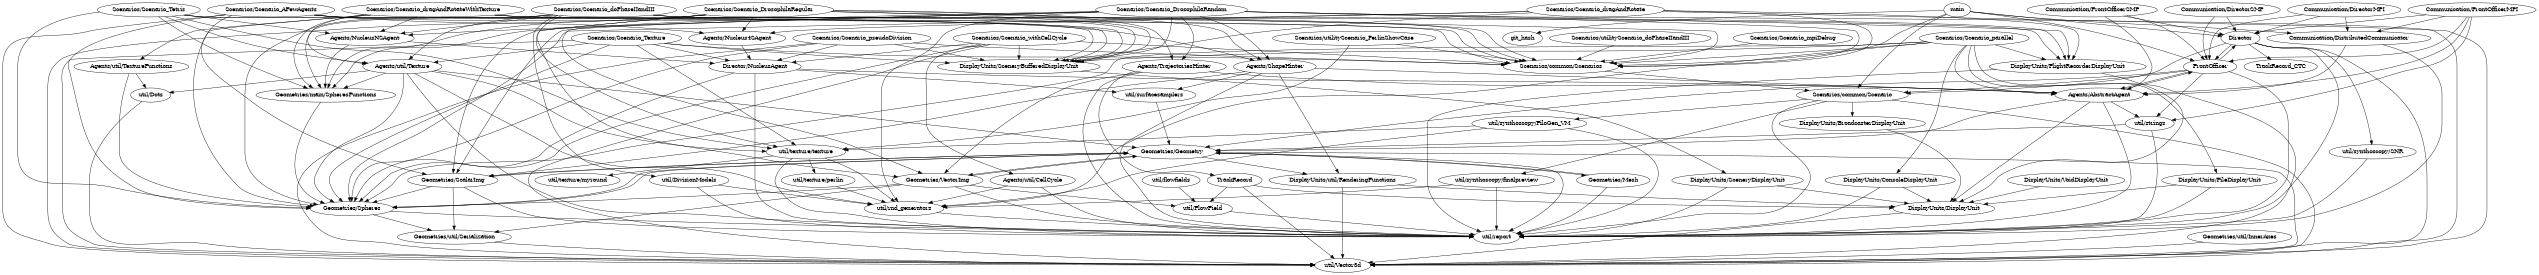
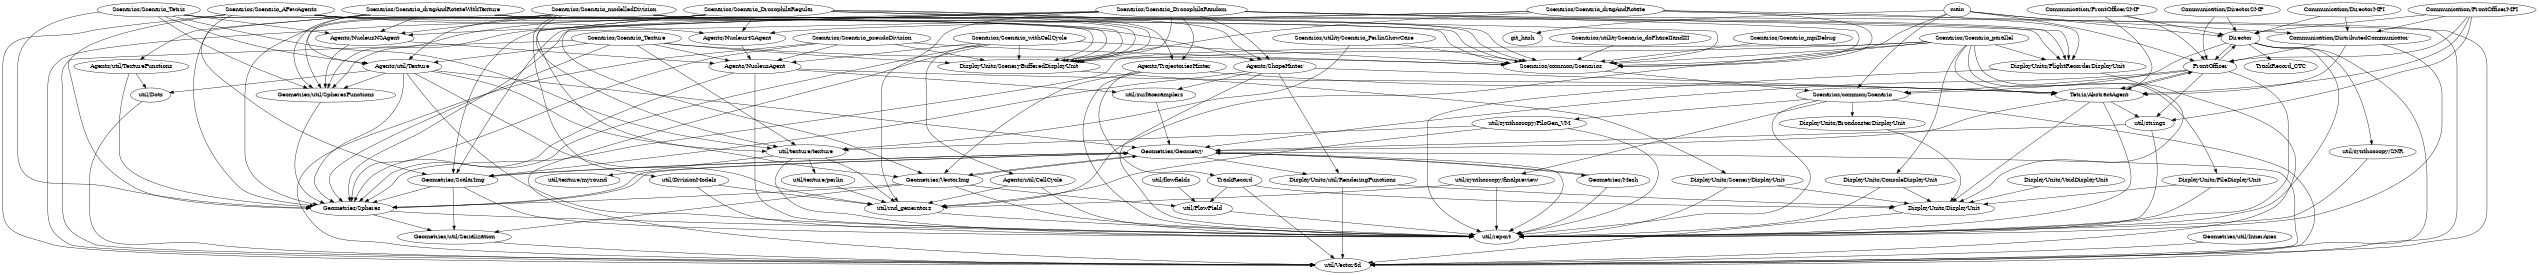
(604, 10) -> (604, 10)
(2258, 21) -> (2275, 53)
(755, 67) -> (755, 67)
(326, 95) -> (326, 95)
(2099, 95) -> (2099, 95)
